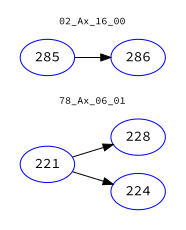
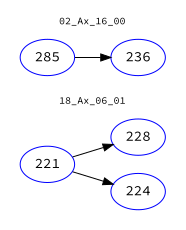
(138, 57) -> (138, 57)
(93, 101) -> (93, 101)
